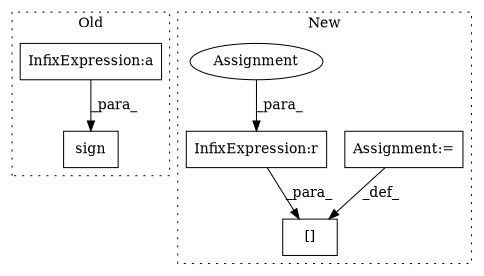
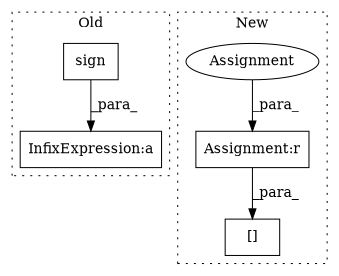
(91, 100) -> (91, 100)
(256, 149) -> (252, 149)
(404, 149) -> none
